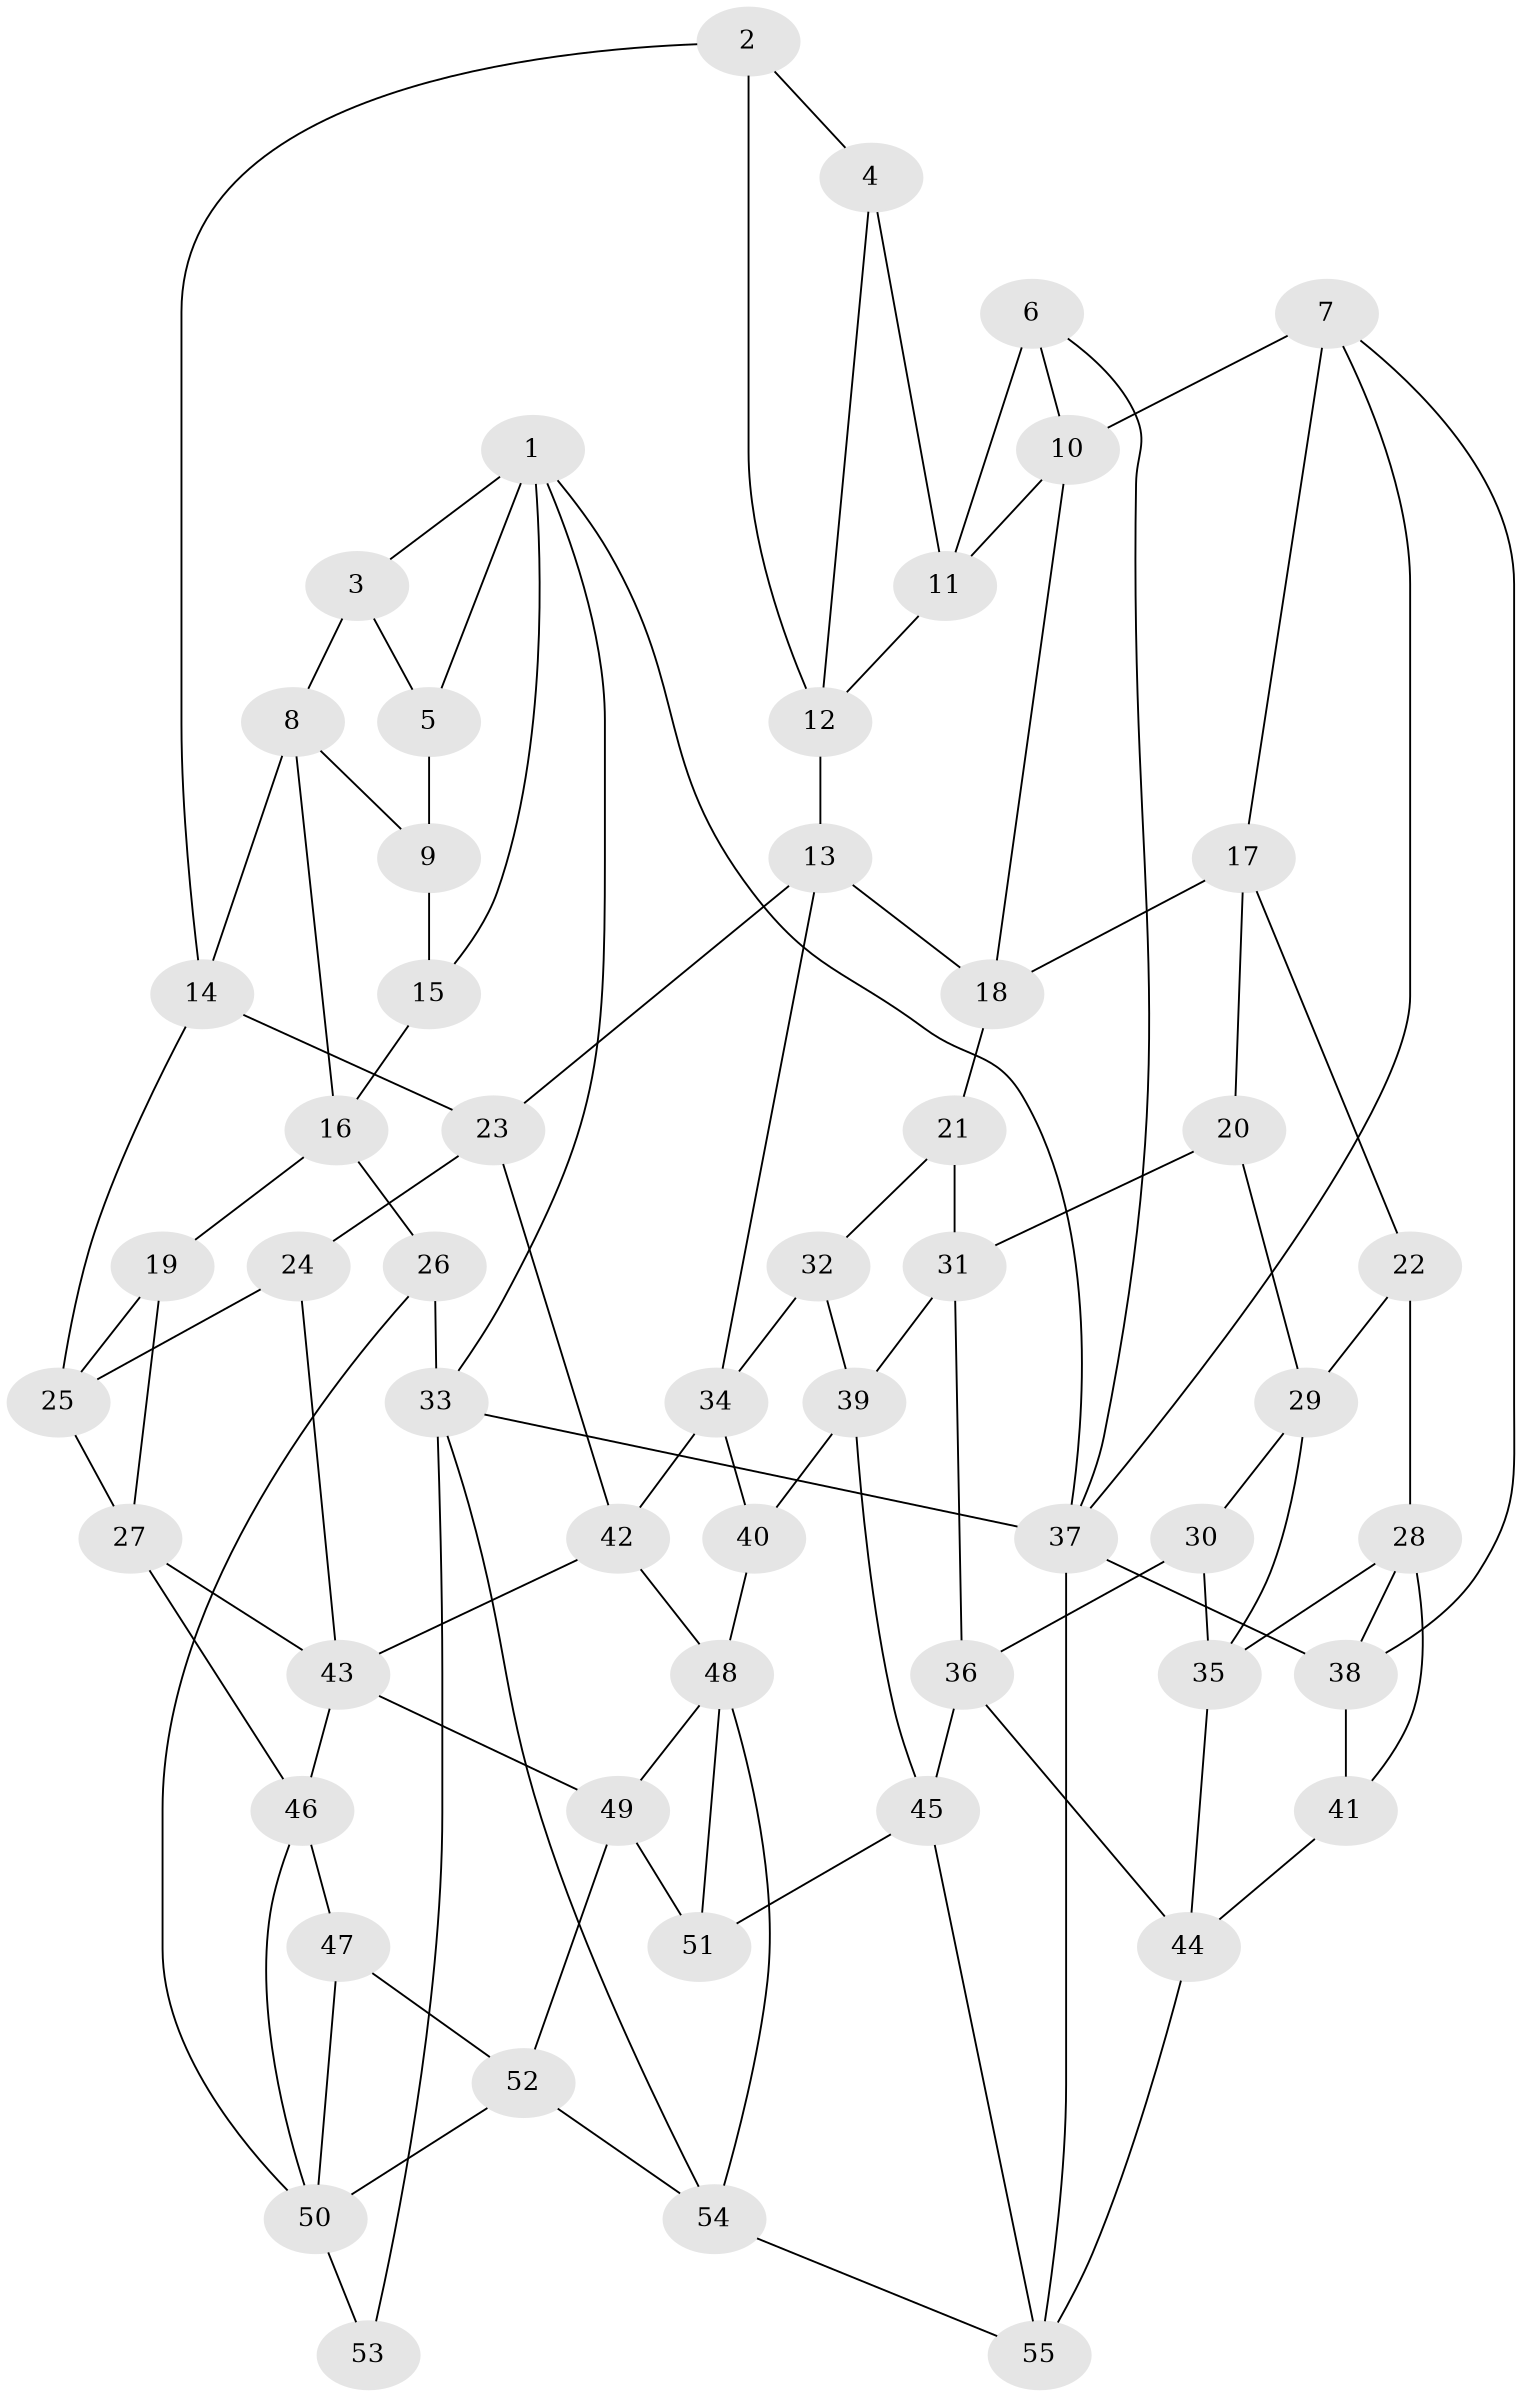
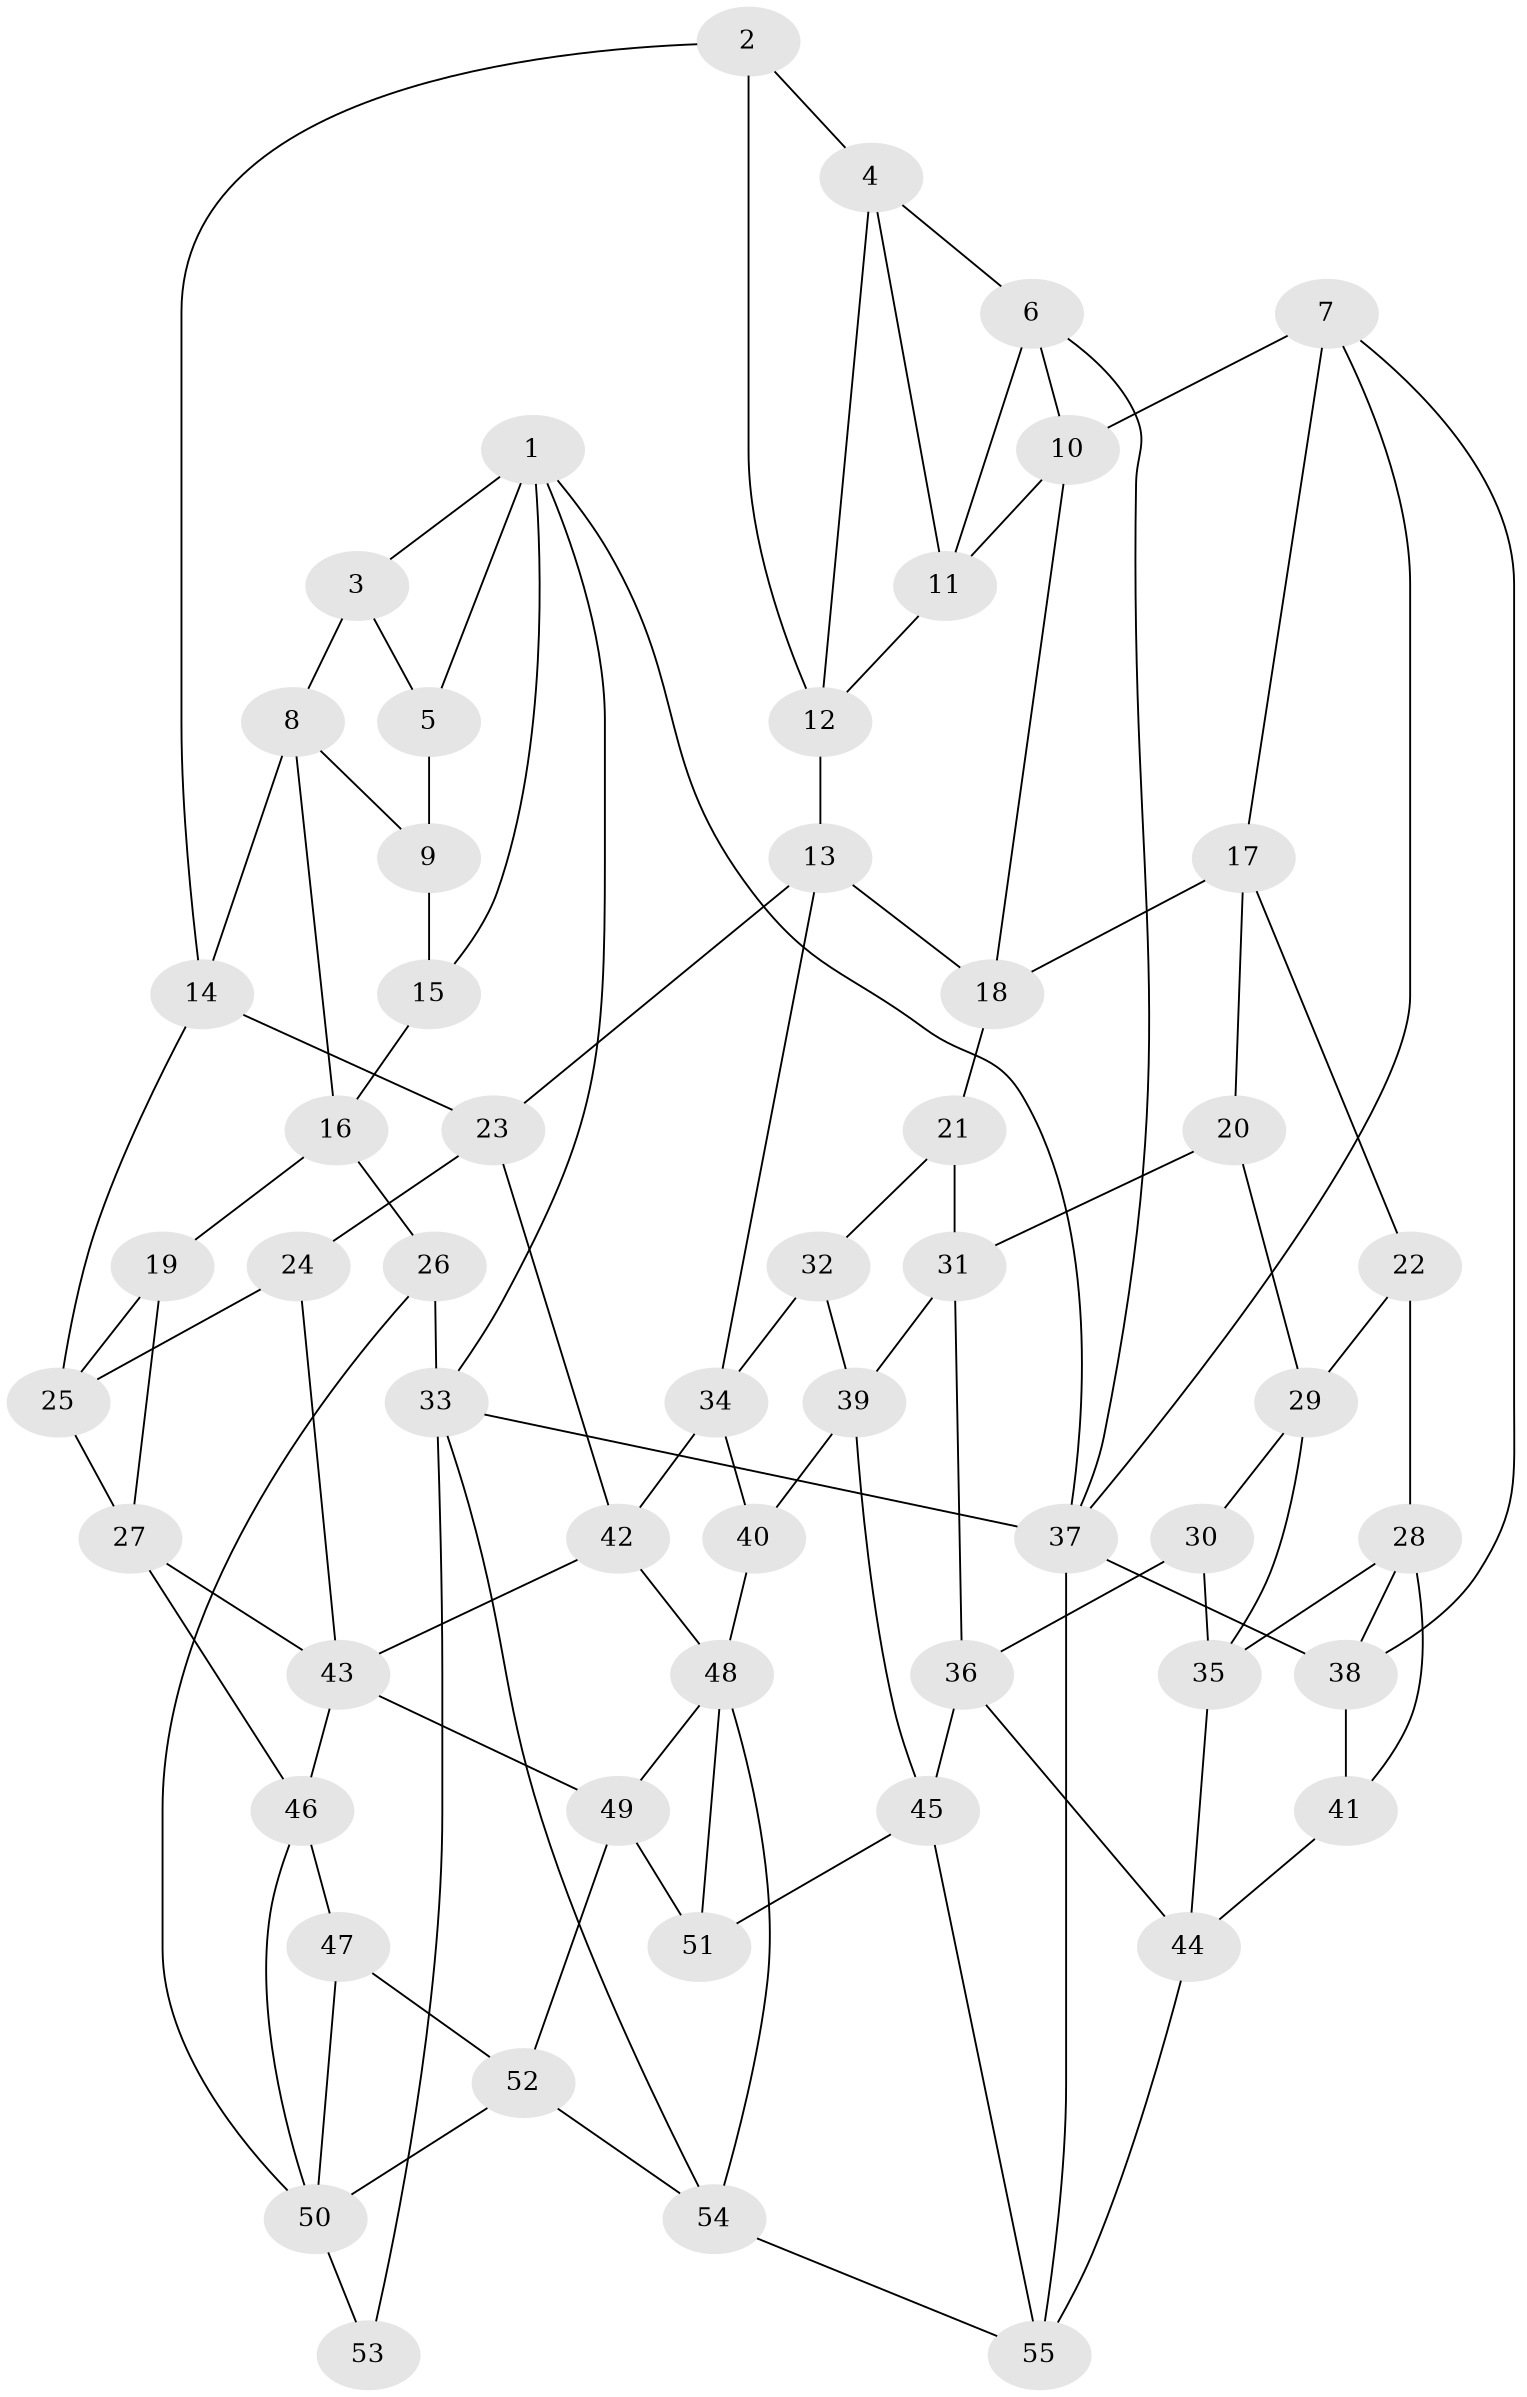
none -> (952, 246)
